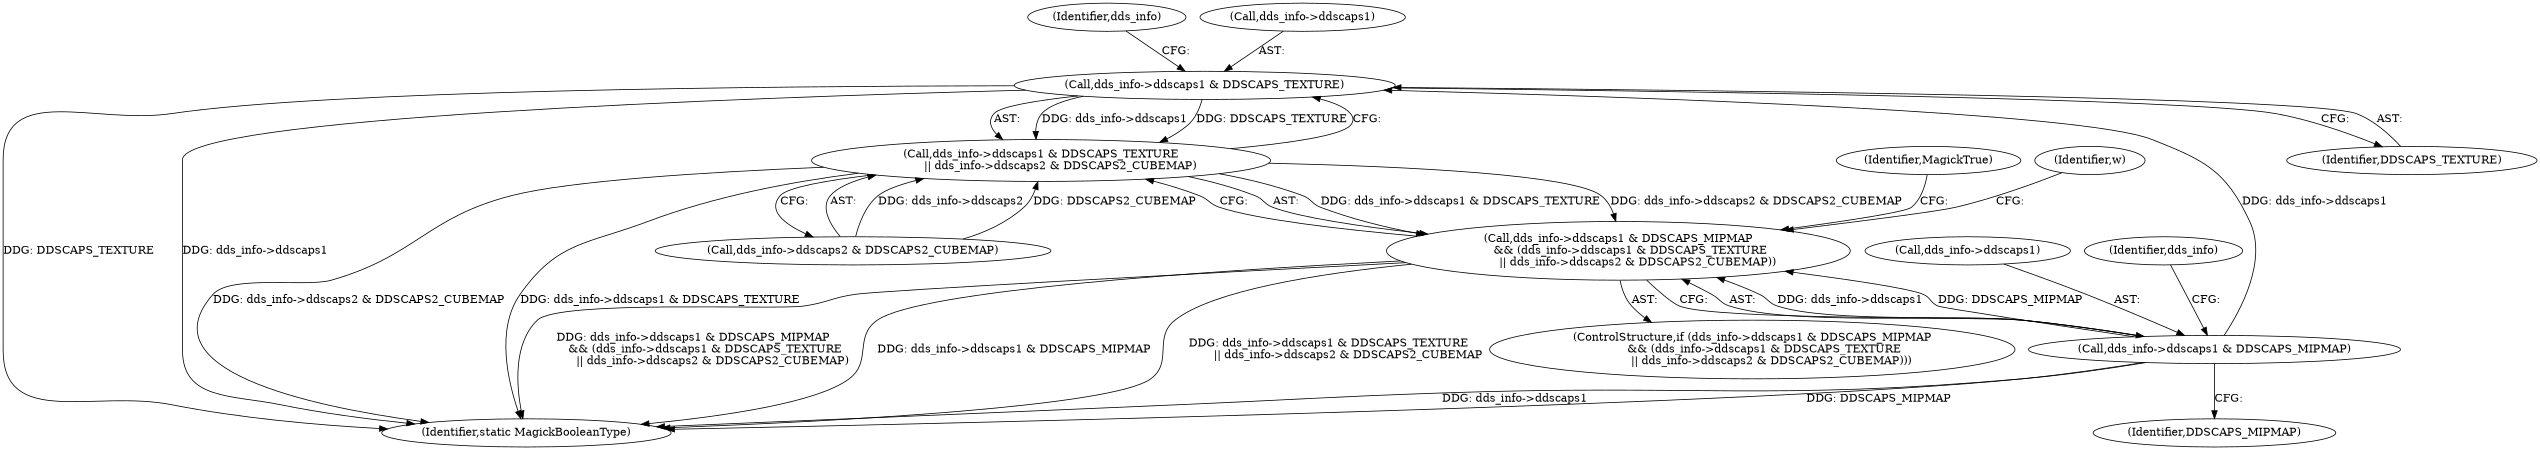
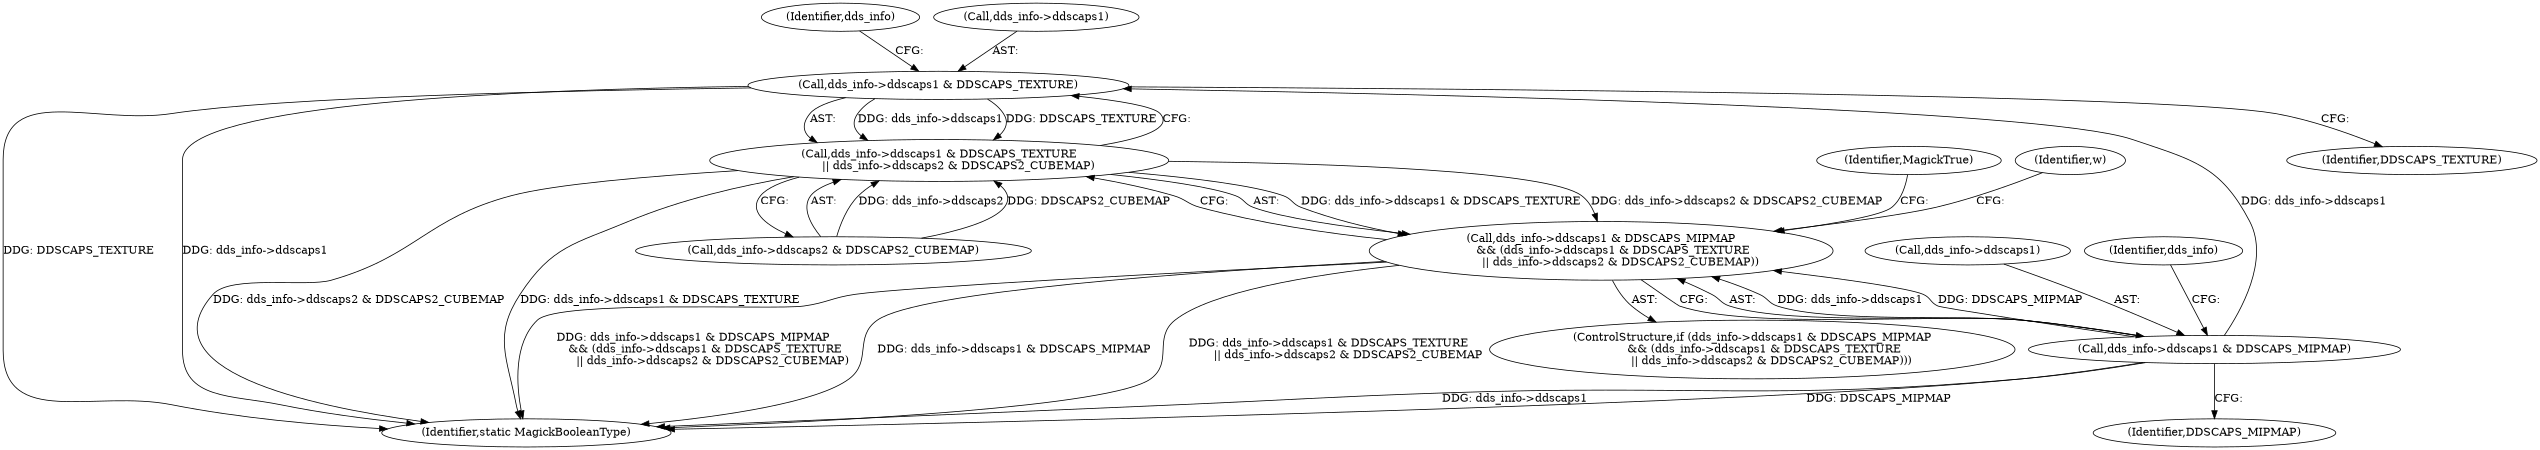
(1907, 94) -> none
